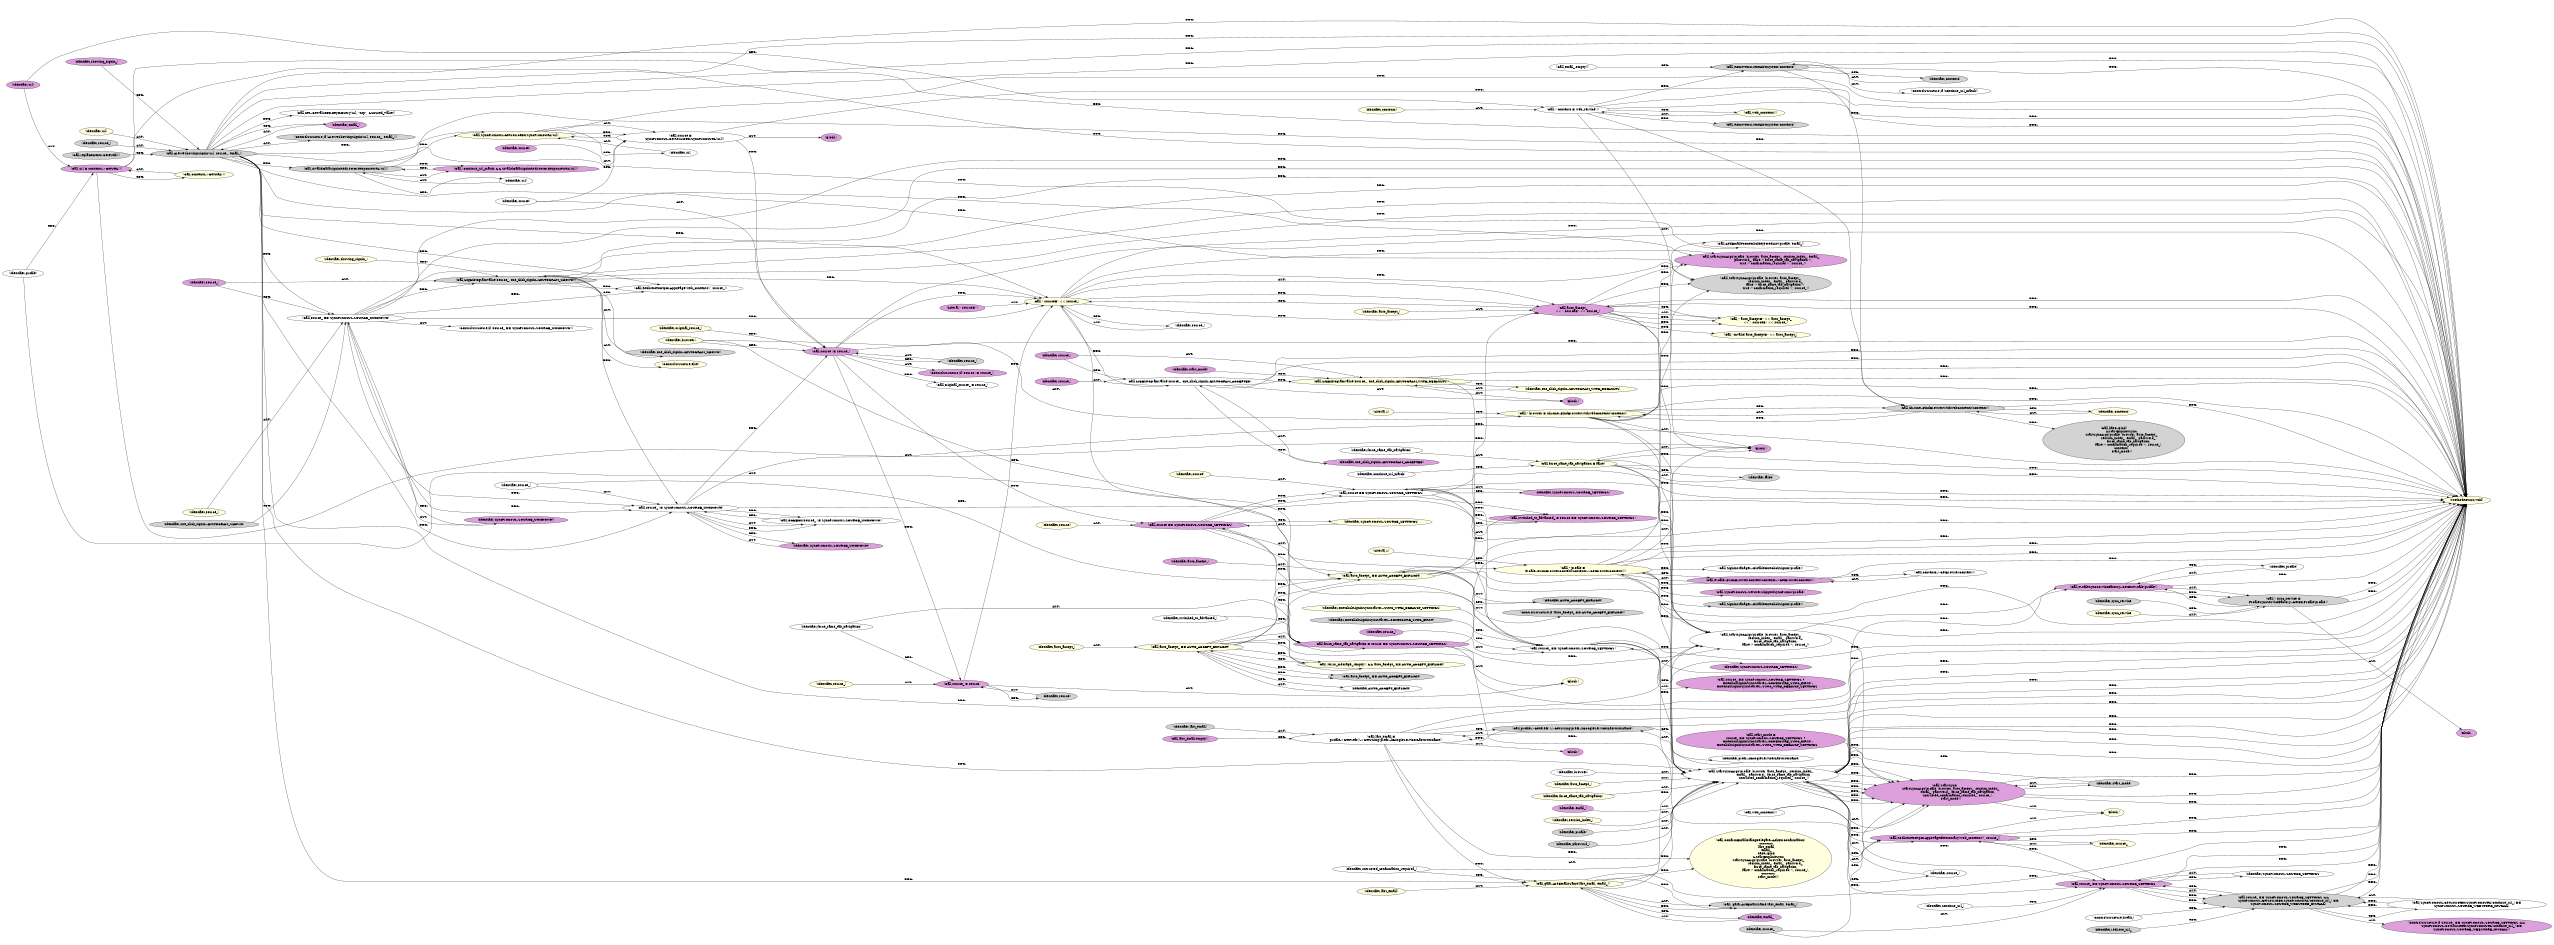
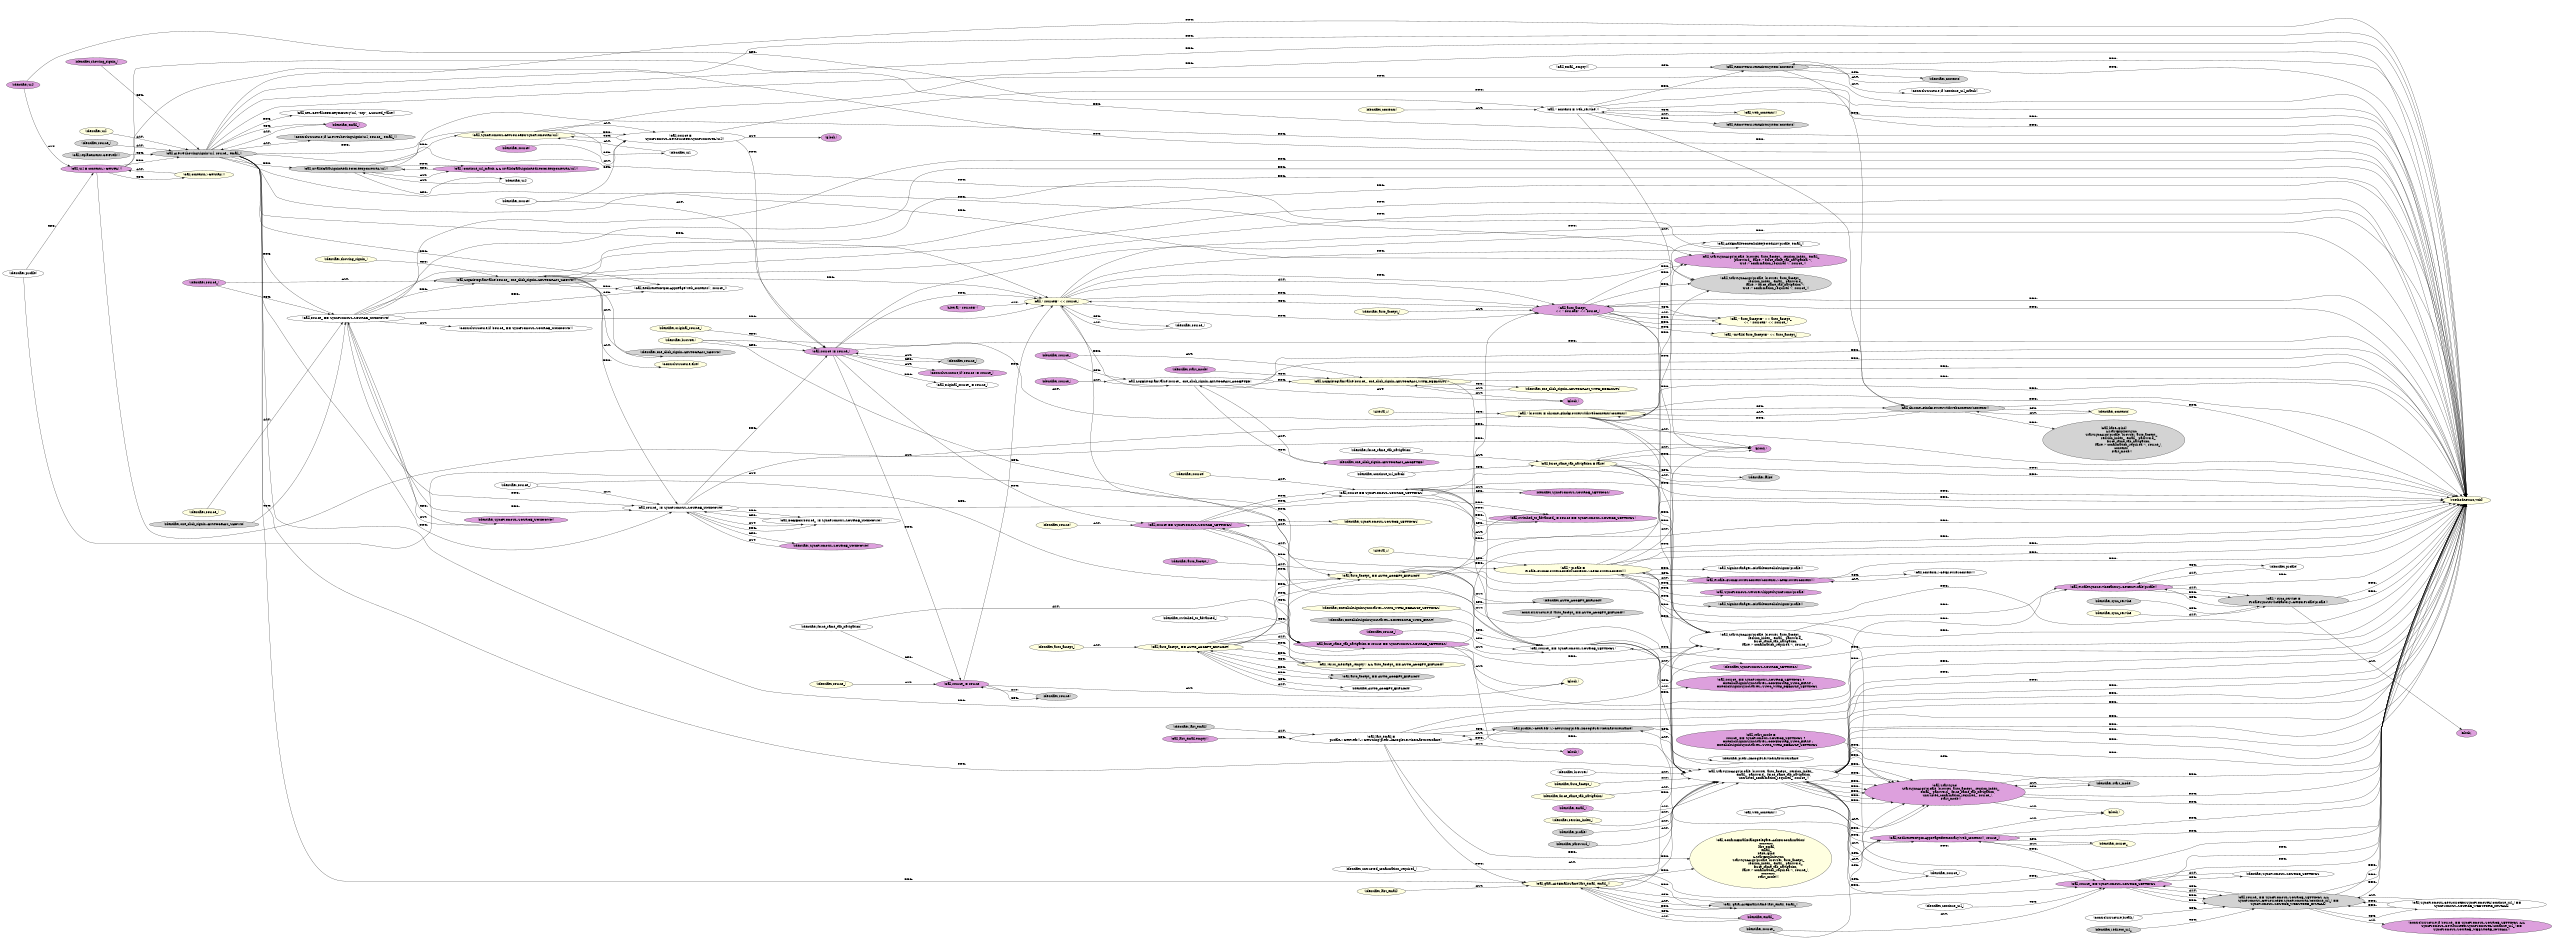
none -> (148, 162)
(1476, 876) -> (1661, 896)
